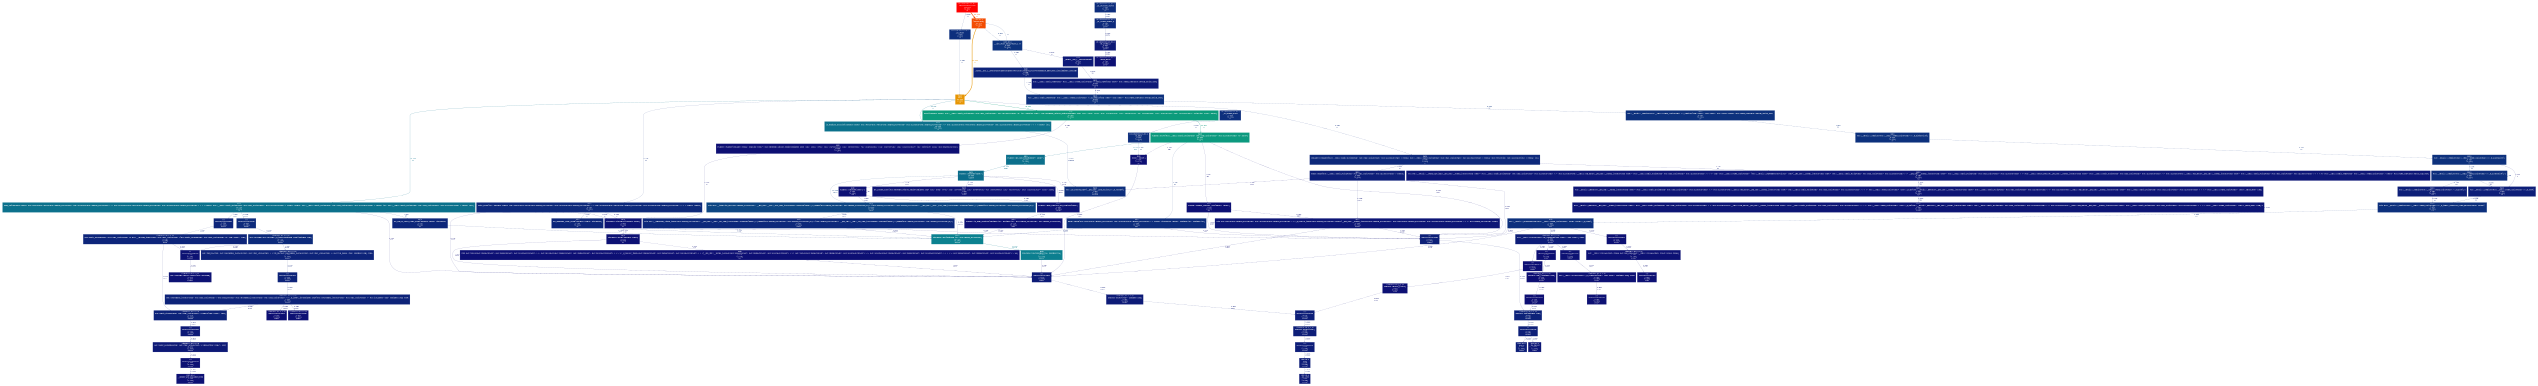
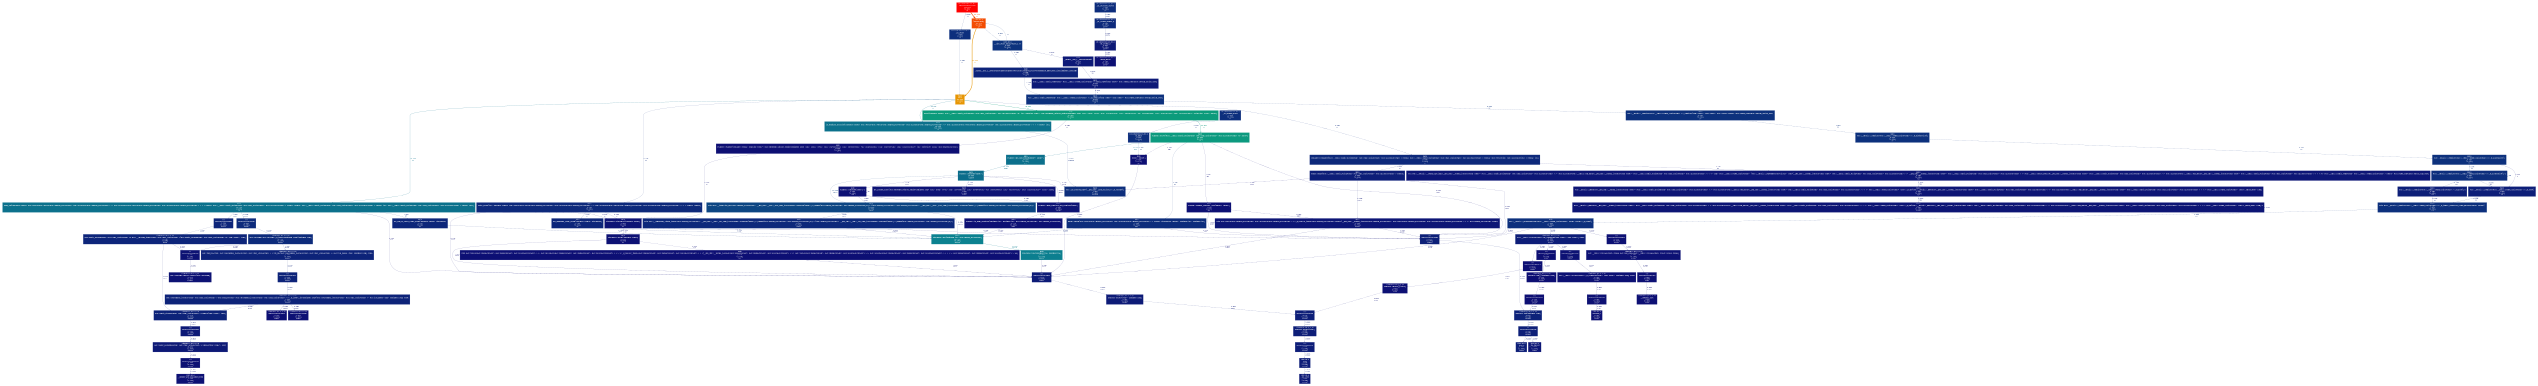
none -> (1647, 299)
none -> (1597, 315)
